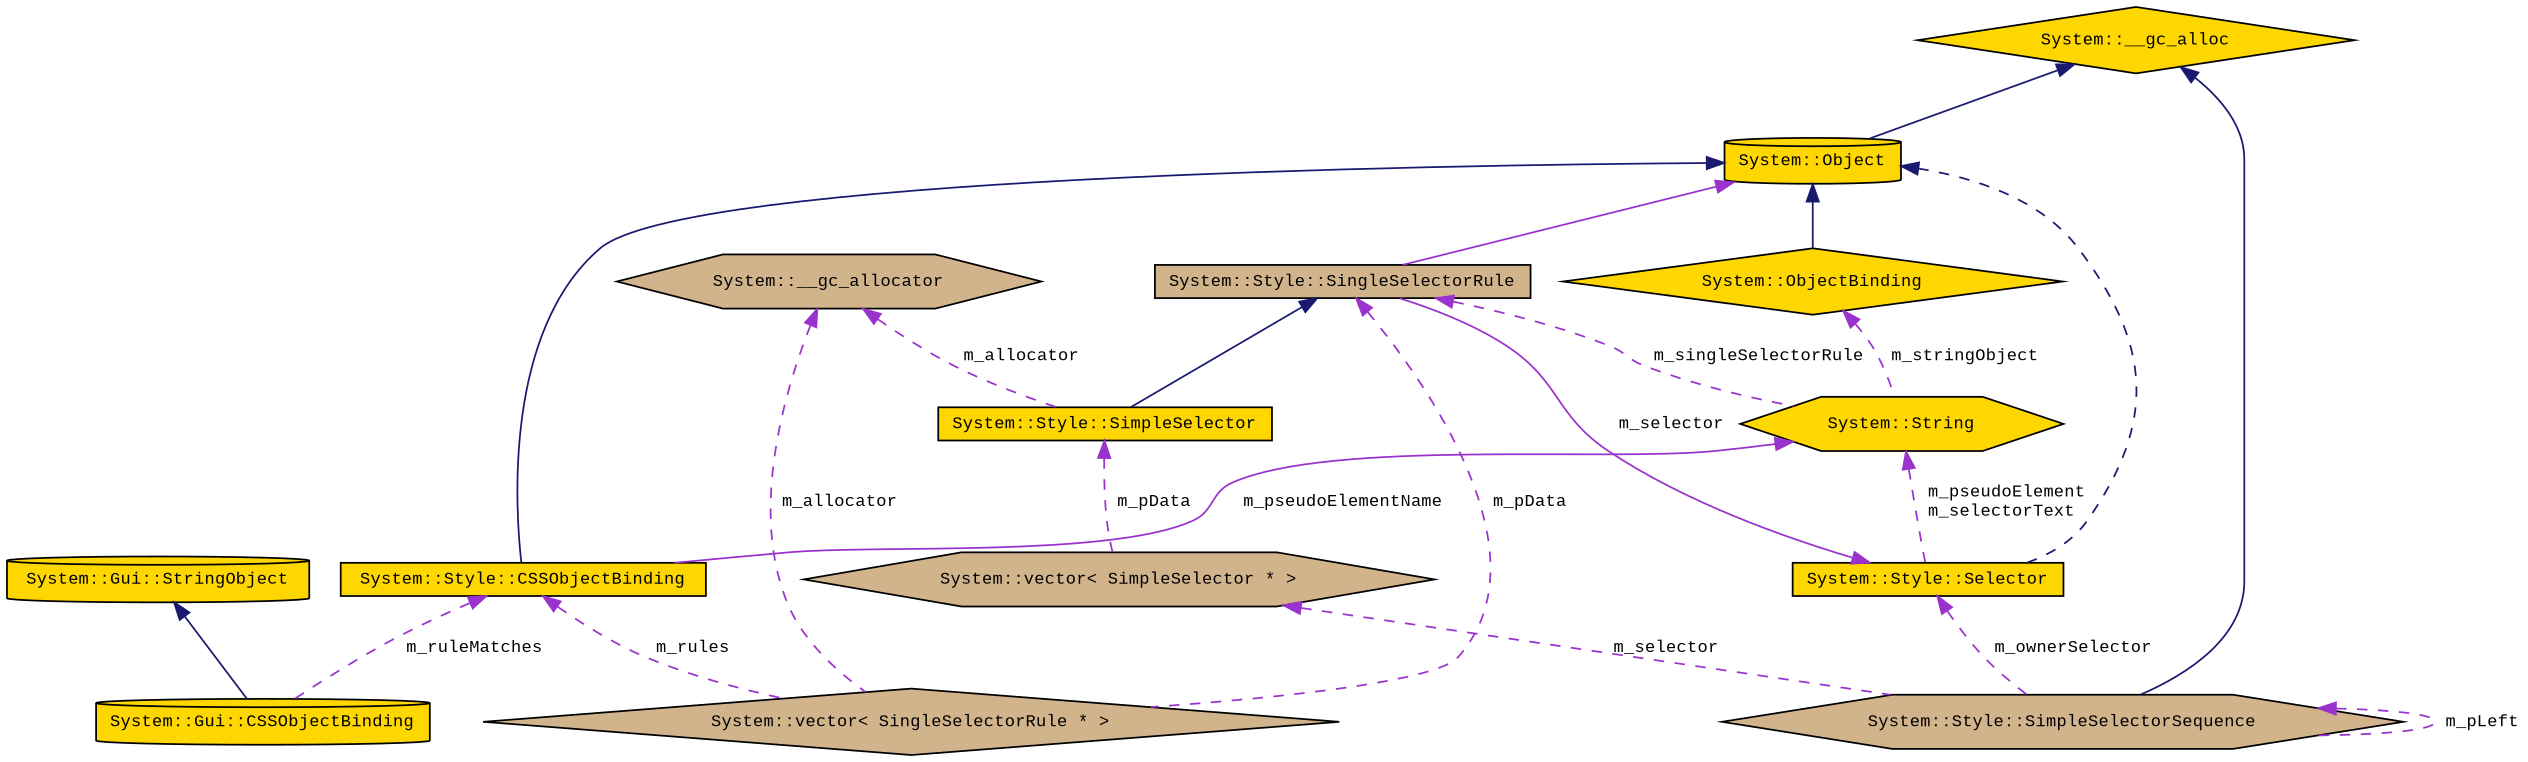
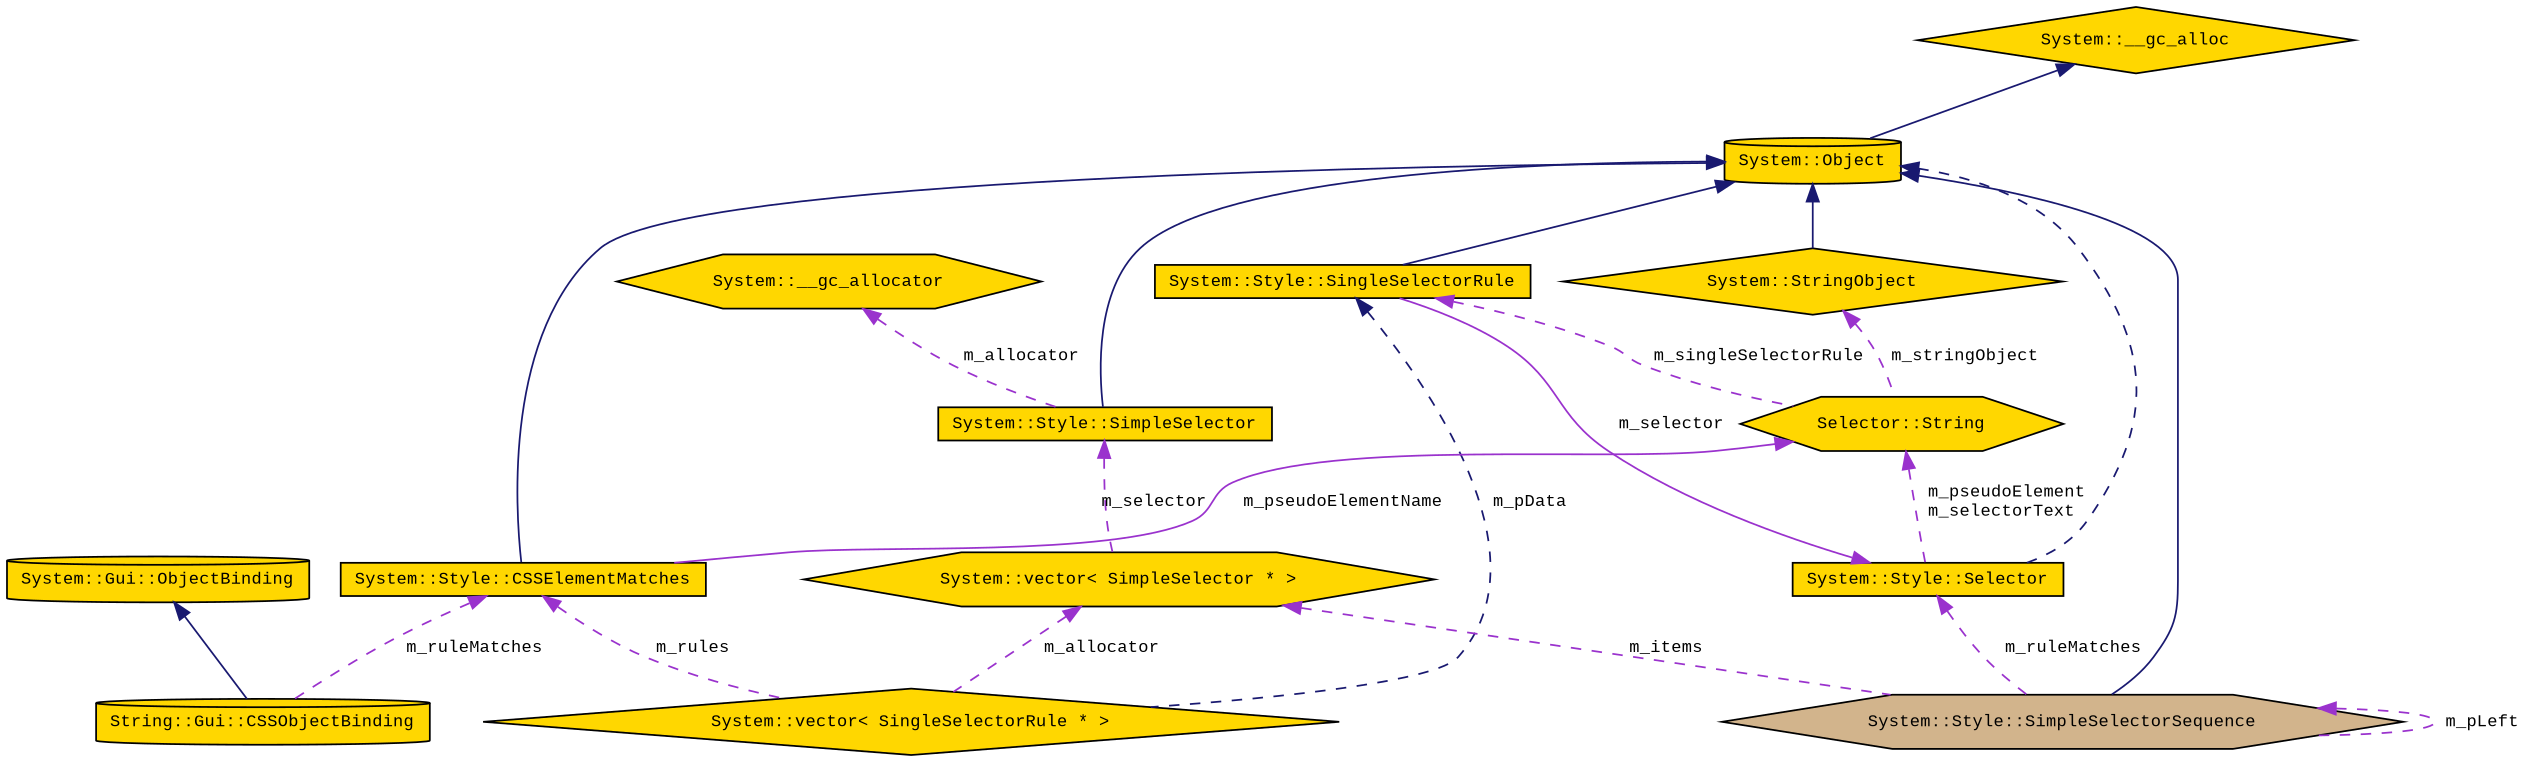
(1560, 226) -> (1560, 226)
(829, 282) -> (829, 282)
(1343, 282) -> (1343, 282)
(1813, 282) -> (1813, 282)
(1217, 357) -> (1334, 185)
(2244, 402) -> (2178, 354)
(1902, 424) -> (1902, 424)
(1150, 502) -> (1150, 502)
(771, 522) -> (1010, 654)
(158, 579) -> (158, 579)
(523, 579) -> (523, 579)
(1119, 579) -> (1119, 579)
(1484, 610) -> (1484, 610)
(1662, 648) -> (1662, 648)
(2069, 648) -> (2069, 648)
(263, 722) -> (263, 722)
(911, 722) -> (911, 722)
